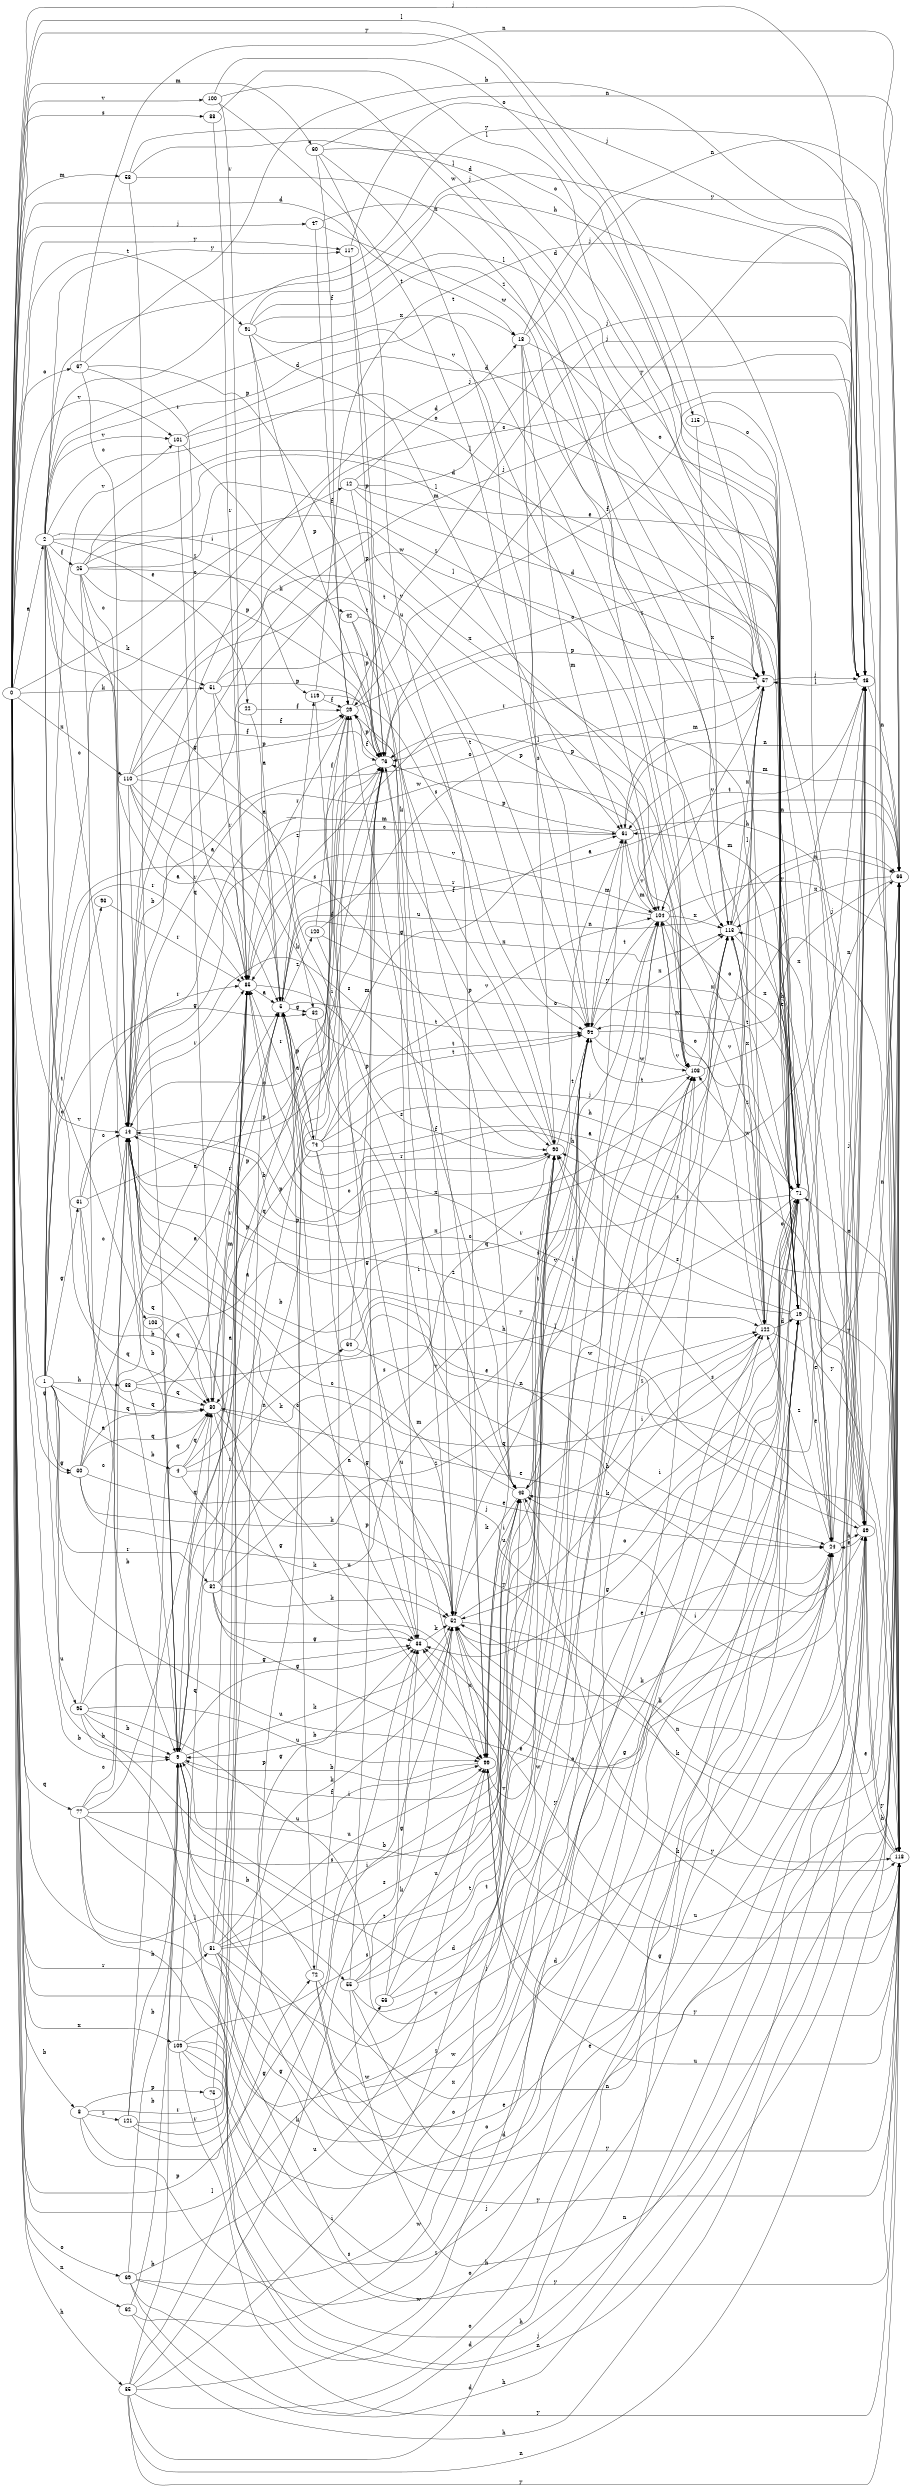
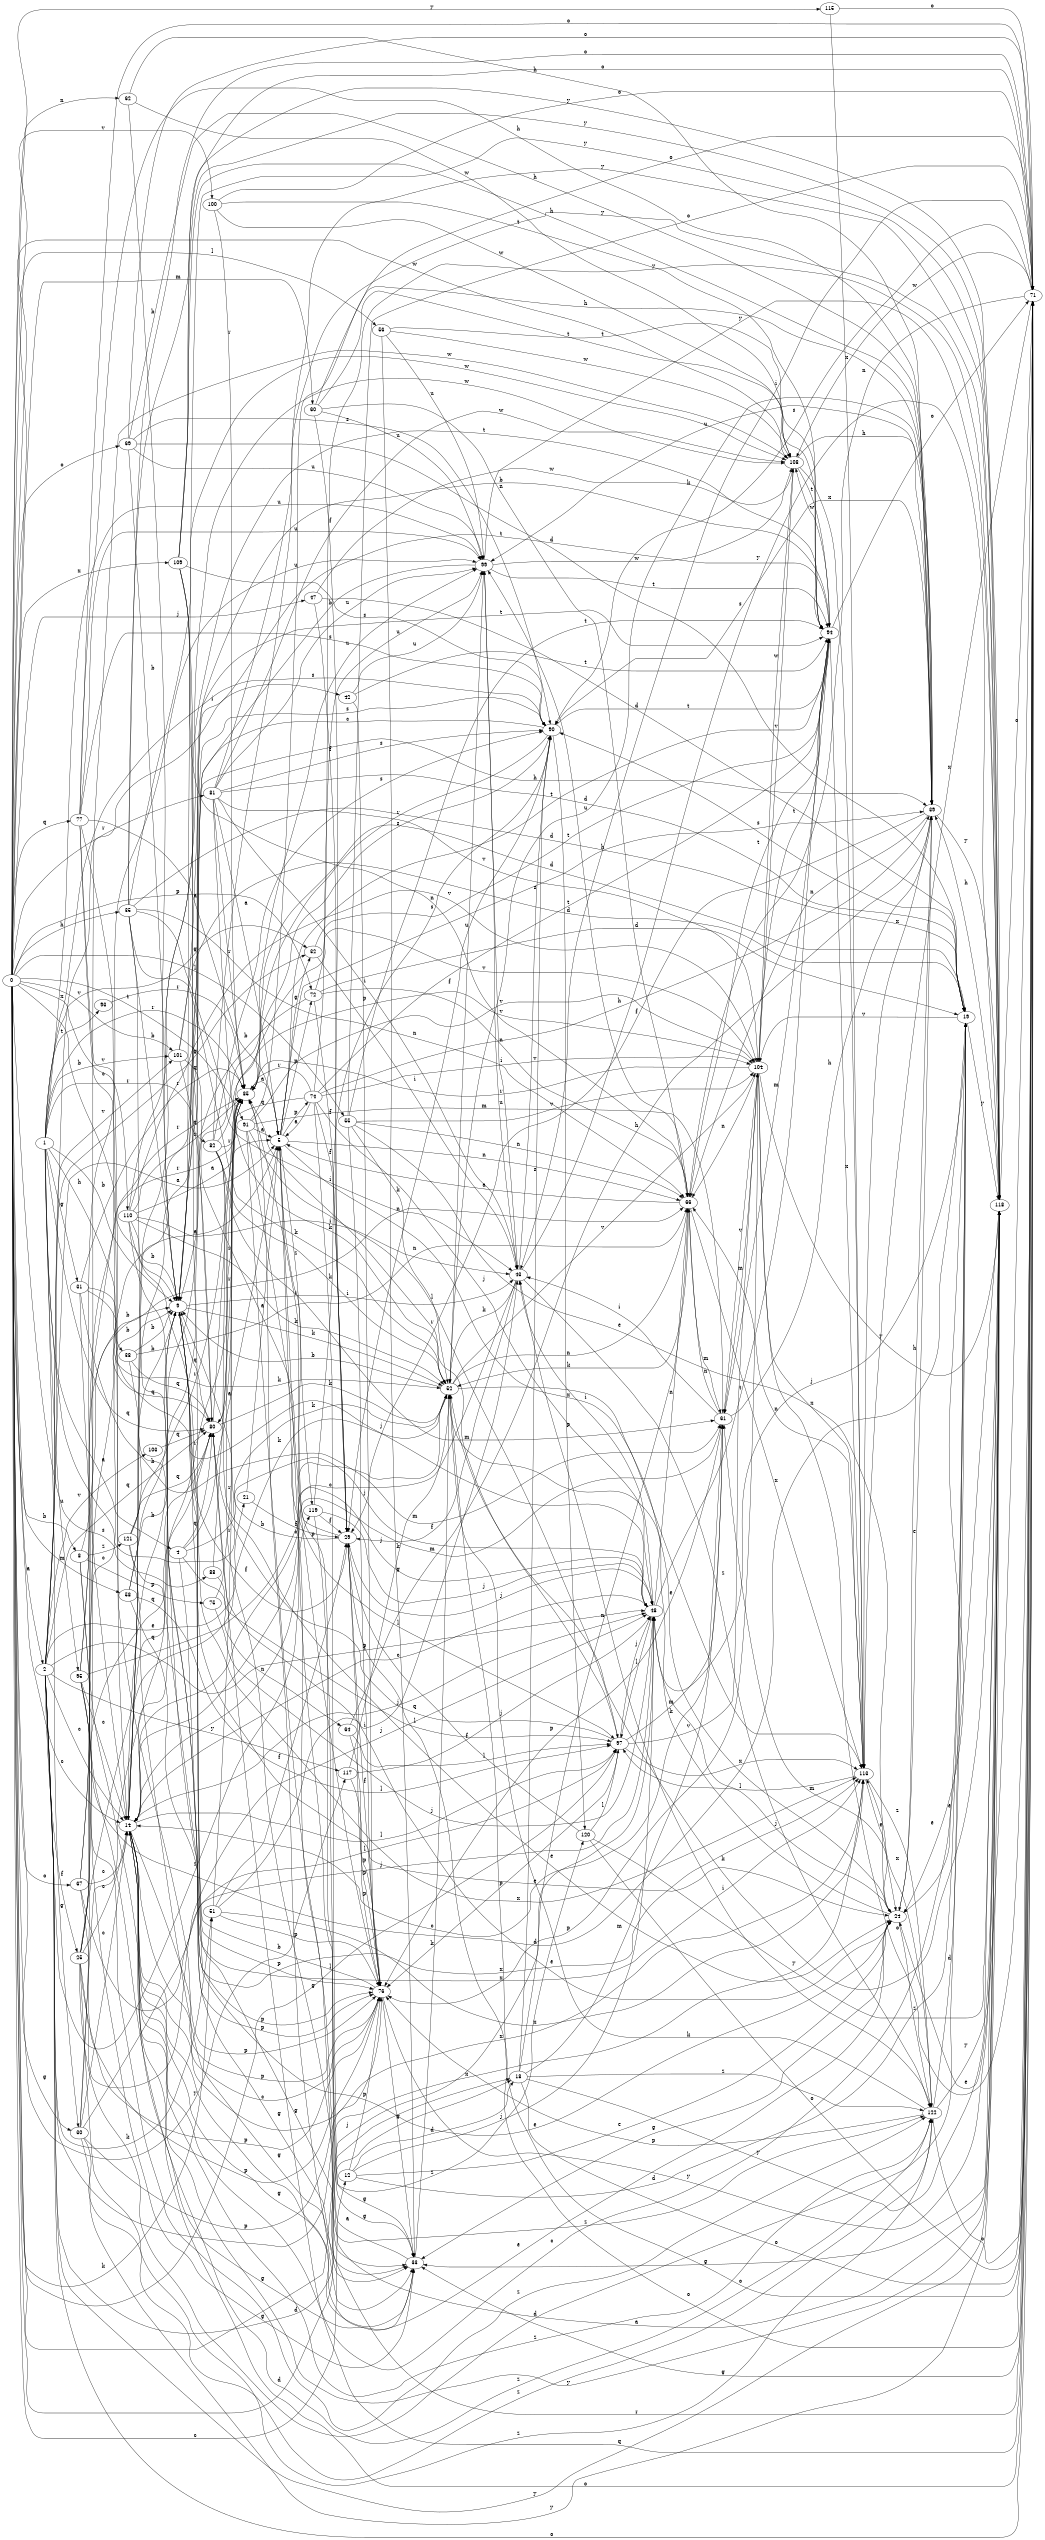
(487, 80) -> (381, 1865)
(765, 681) -> (619, 1744)
(248, 709) -> (246, 1498)
(454, 964) -> (565, 1254)
(230, 1244) -> (229, 952)
(679, 2064) -> (868, 416)
